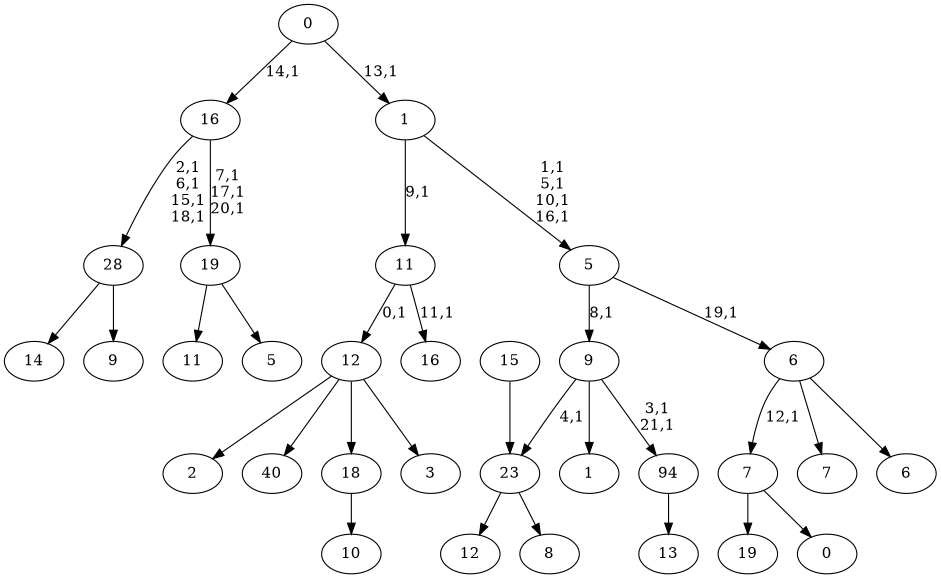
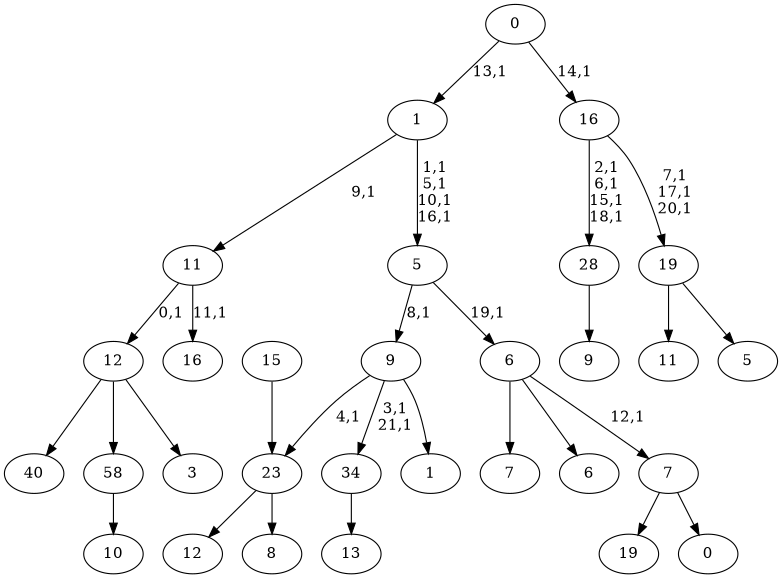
(34, 361) -> none
(193, 474) -> none
(351, 474) -> (113, 474)
(669, 474) -> (351, 474)
